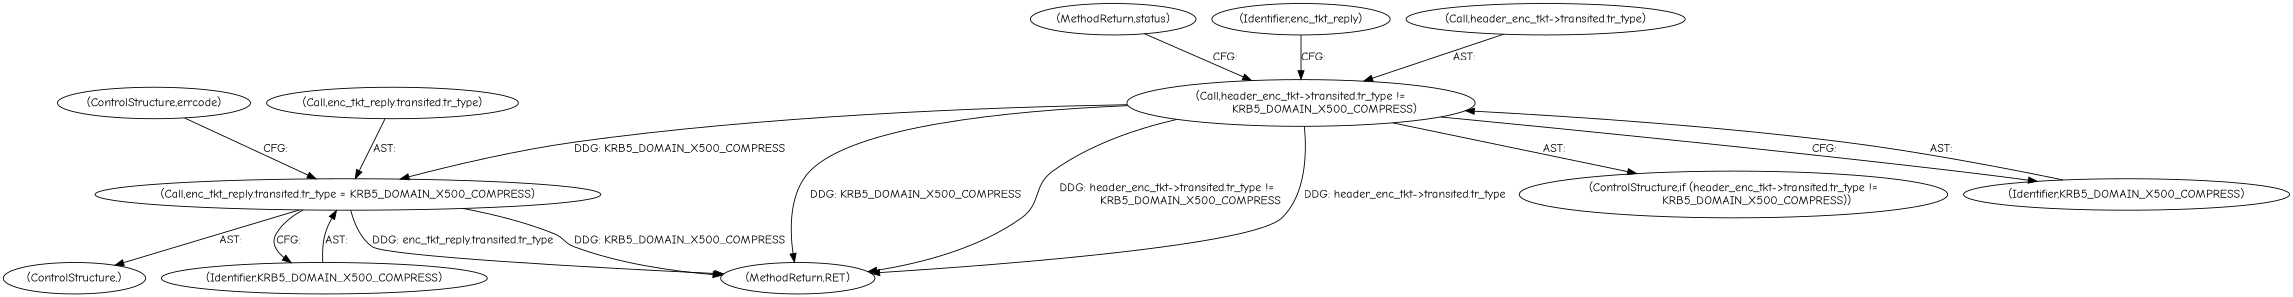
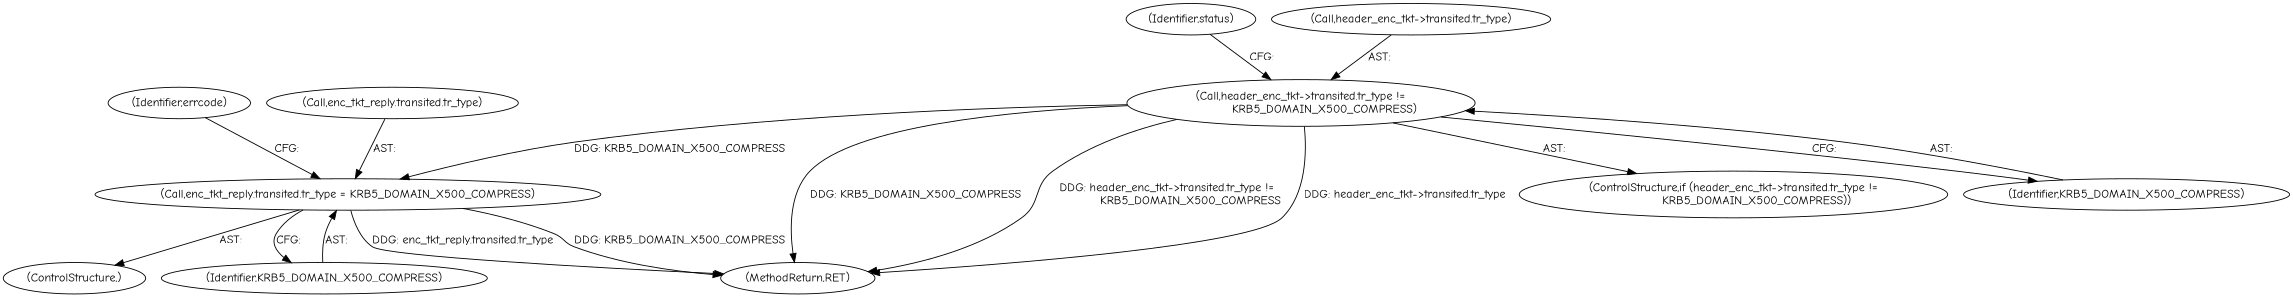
(1113, 19) -> (1191, 19)
(1301, 19) -> none
(154, 103) -> (179, 103)
